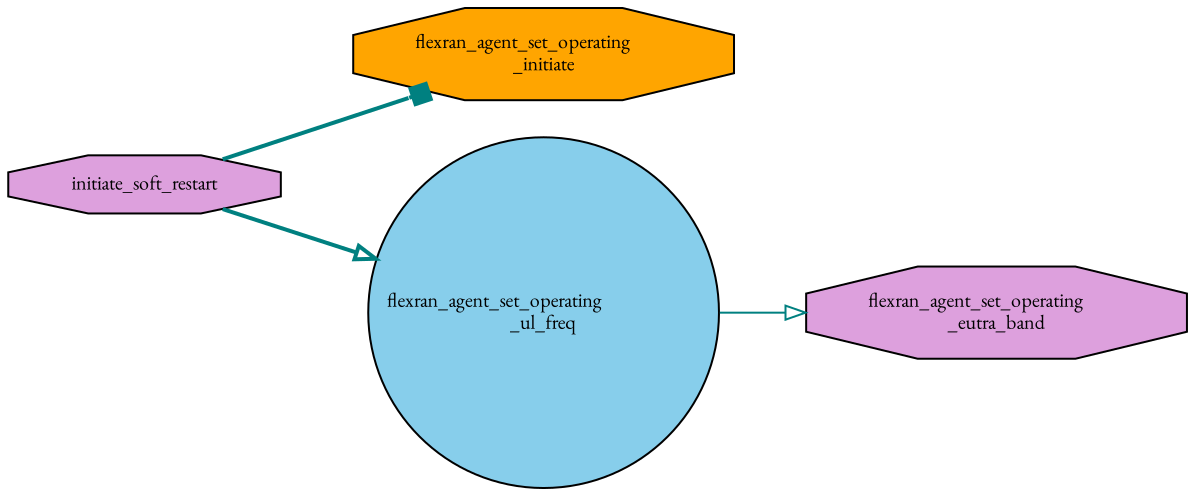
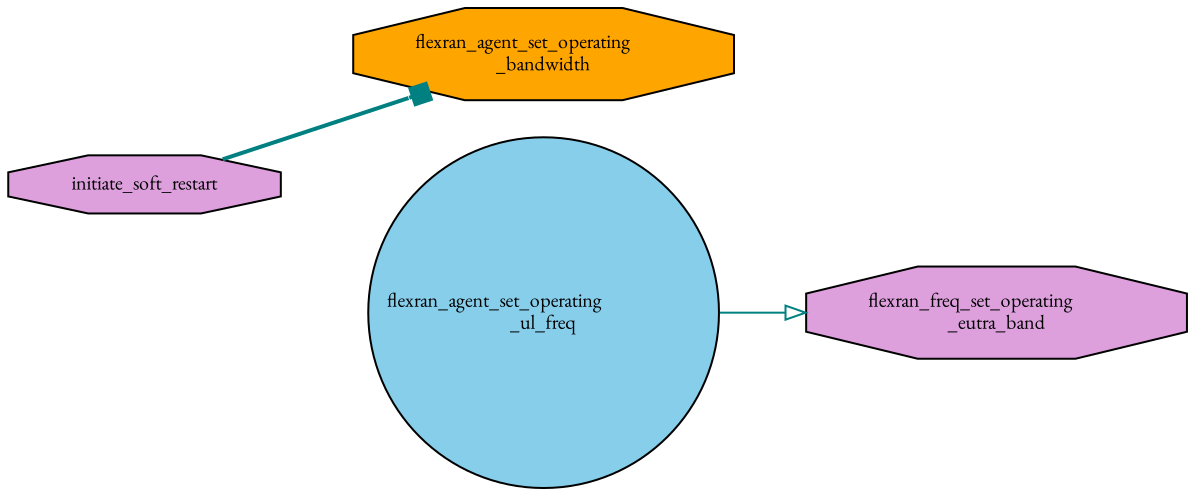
(544, 54) -> (544, 54)
(289, 231) -> none
(997, 313) -> (997, 313)
